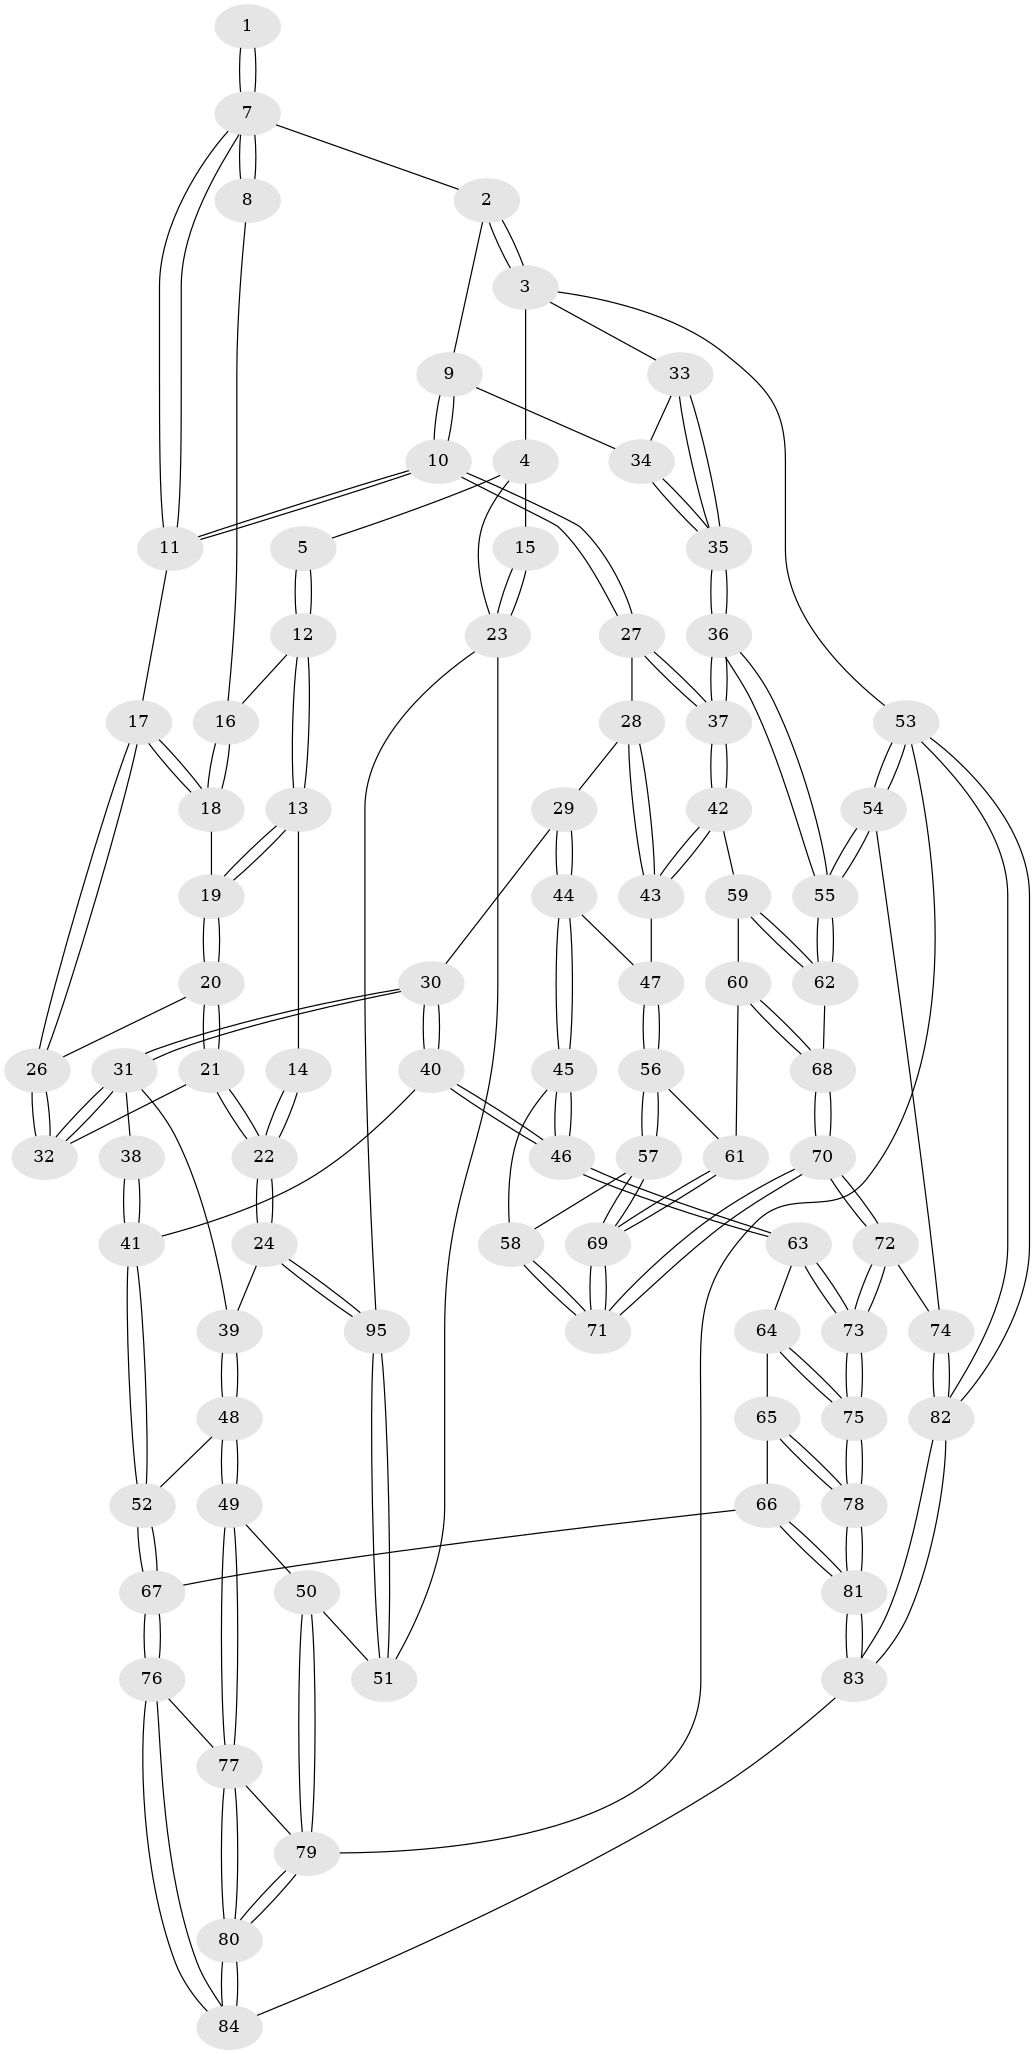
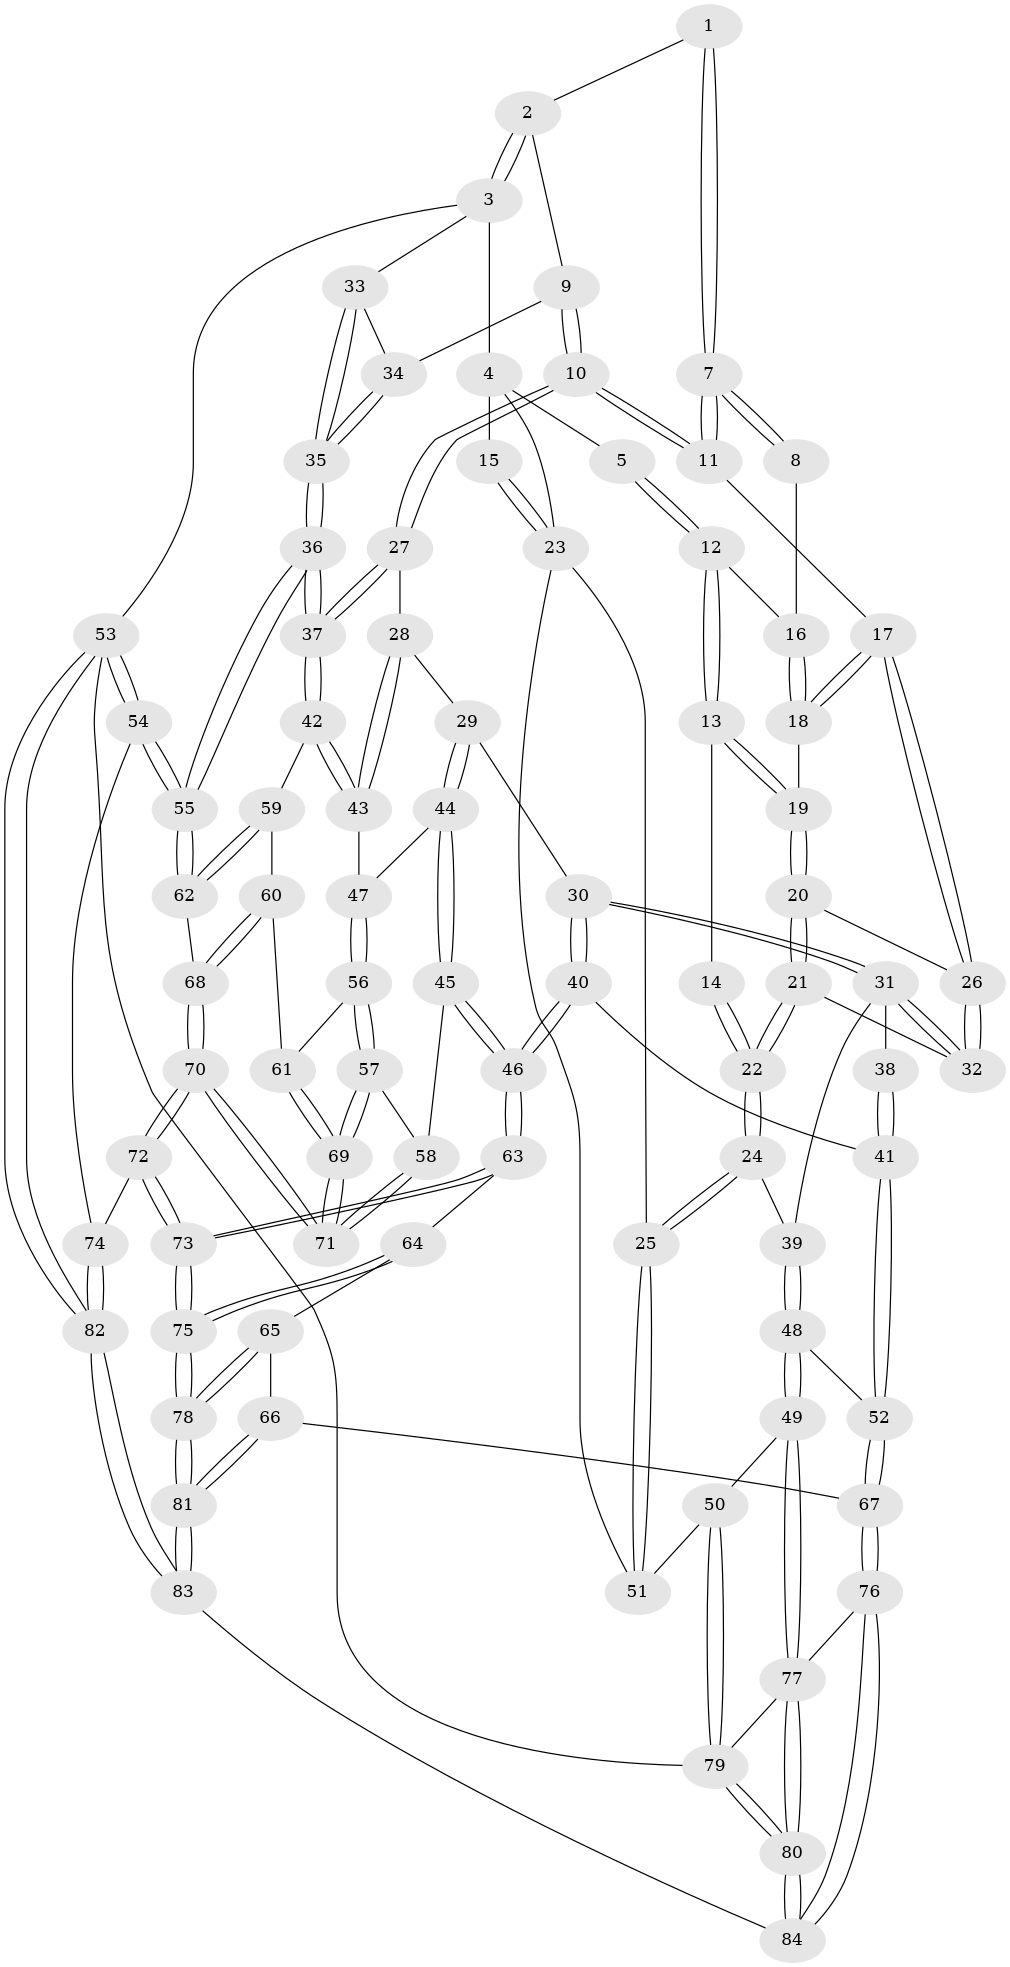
(367, 157) -> (619, 70)
(377, 1332) -> (646, 1245)
